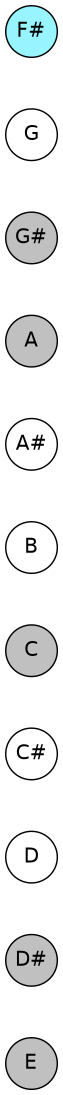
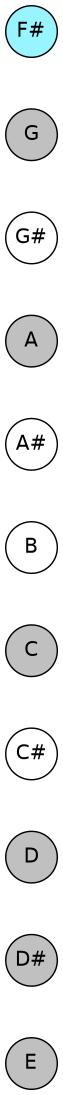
(32, 135) -> (32, 135)
(32, 238) -> (32, 238)
(32, 857) -> (32, 857)
